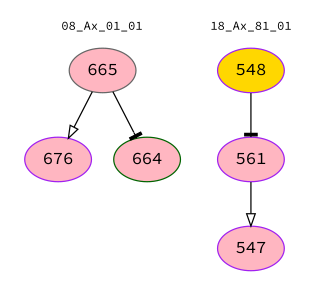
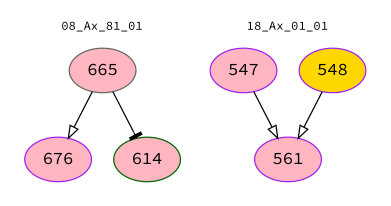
(103, 27) -> (103, 27)
(252, 27) -> (288, 27)
(251, 112) -> (313, 109)
(147, 159) -> (147, 159)
(251, 198) -> (263, 109)
